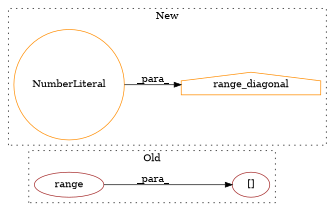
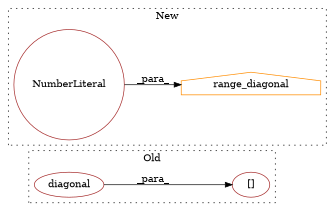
(69, 85) -> (69, 85)
(69, 185) -> (69, 185)
